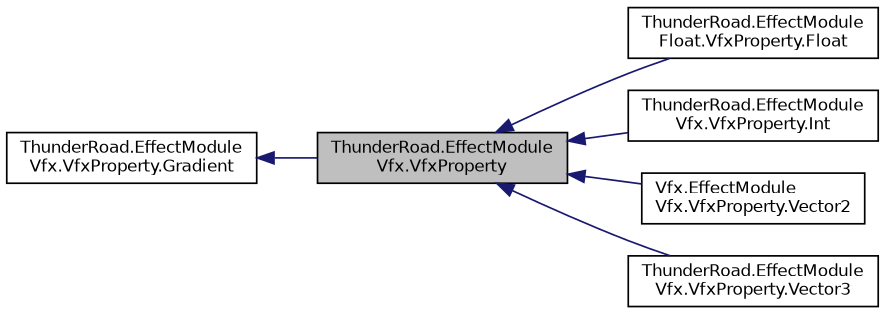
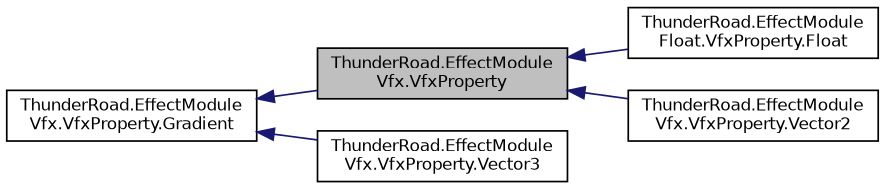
(753, 116) -> none
(753, 198) -> (753, 116)
(590, 225) -> (296, 137)
